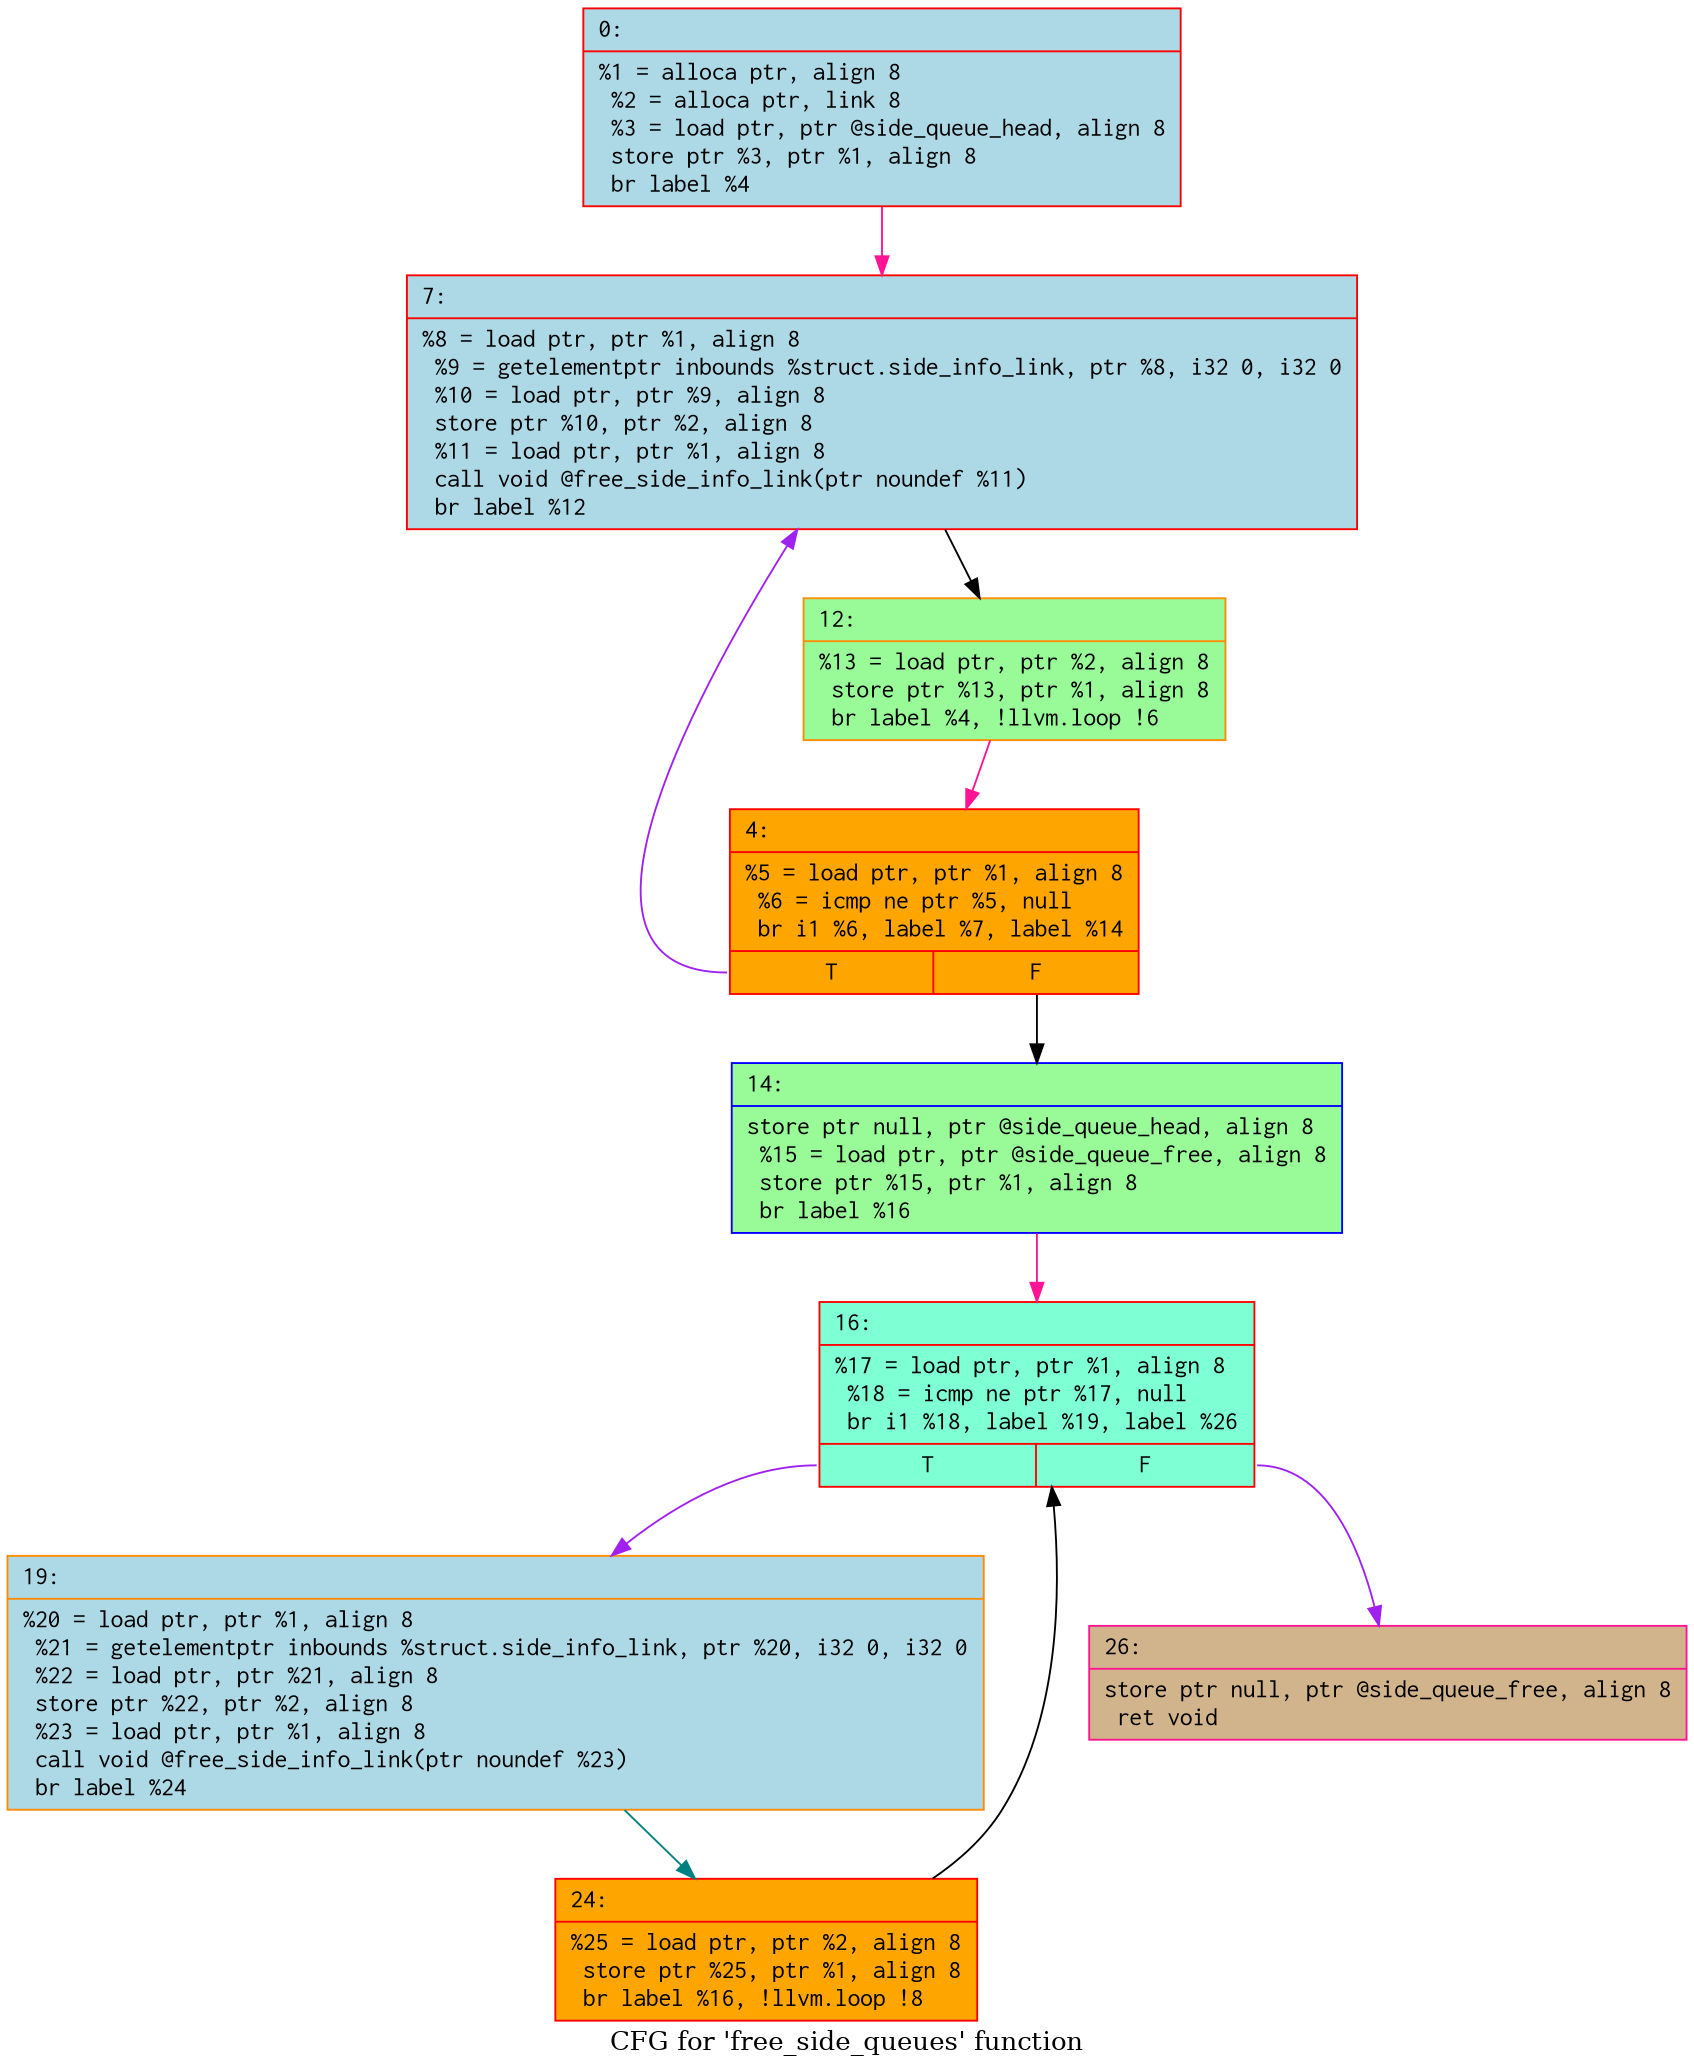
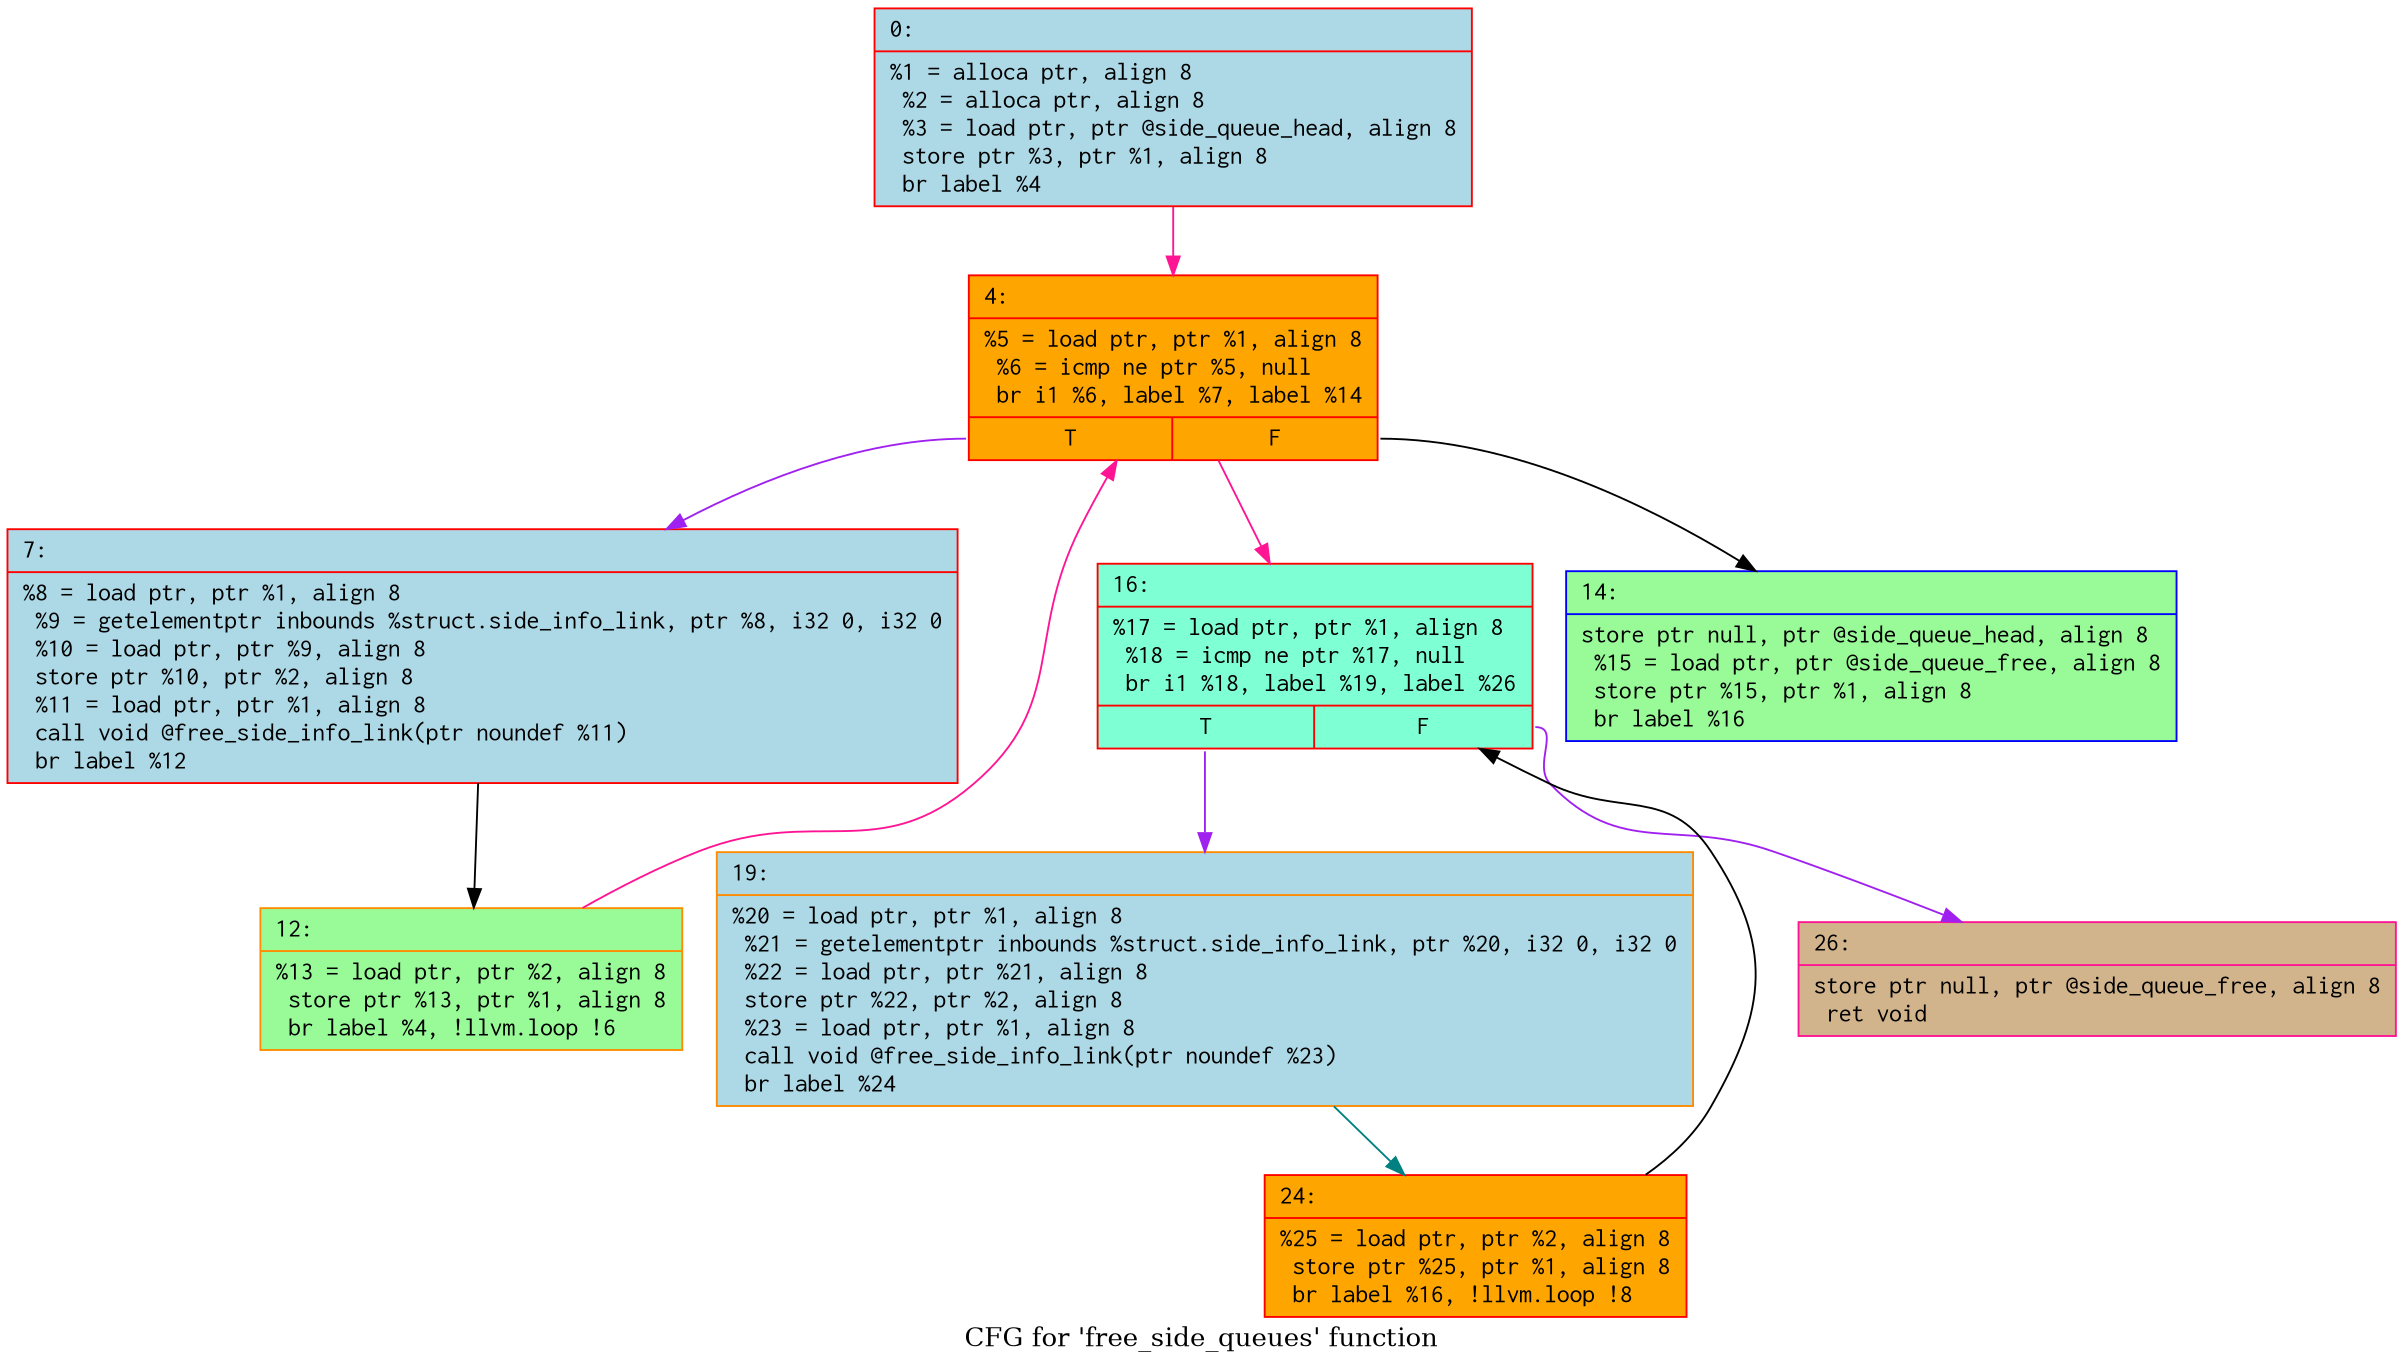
(750, 100) -> (1047, 100)
(882, 232) -> (1173, 232)
(1037, 1258) -> (1240, 503)
